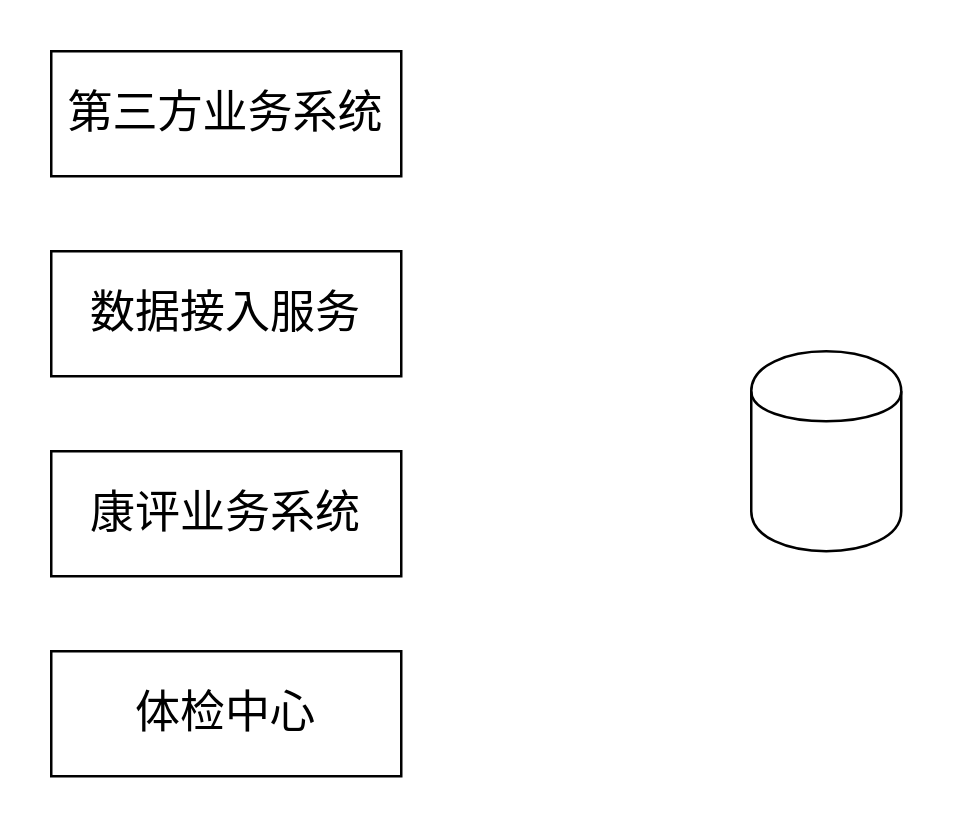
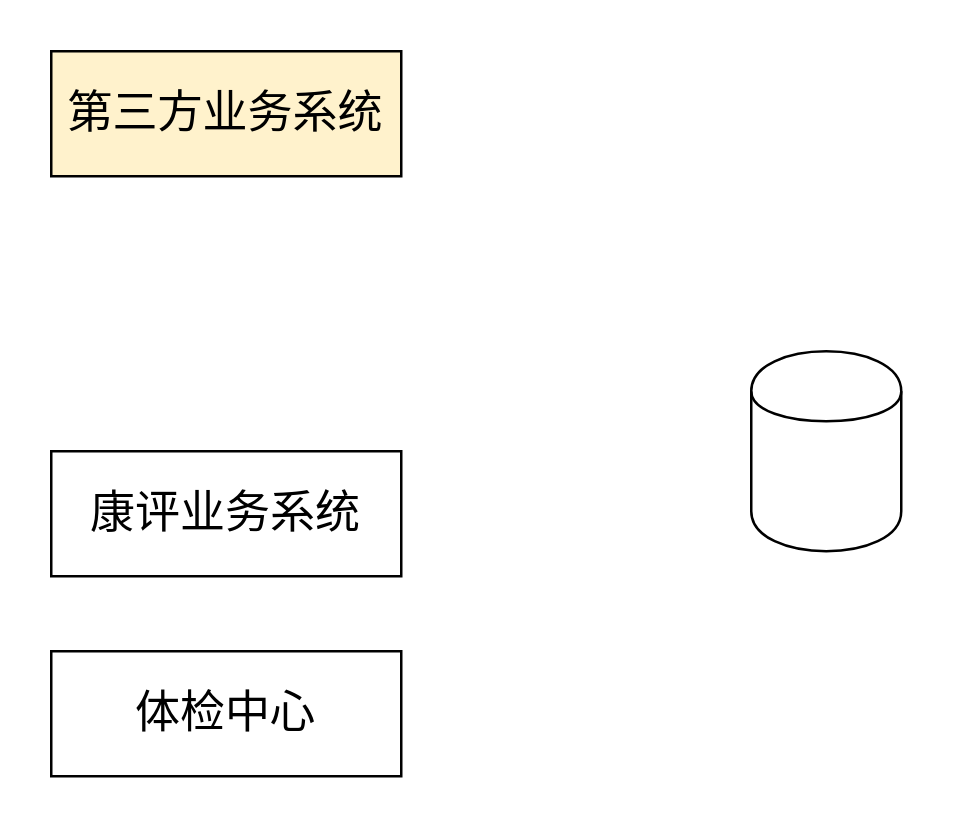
(226, 114) -> (226, 114)
(226, 314) -> none
